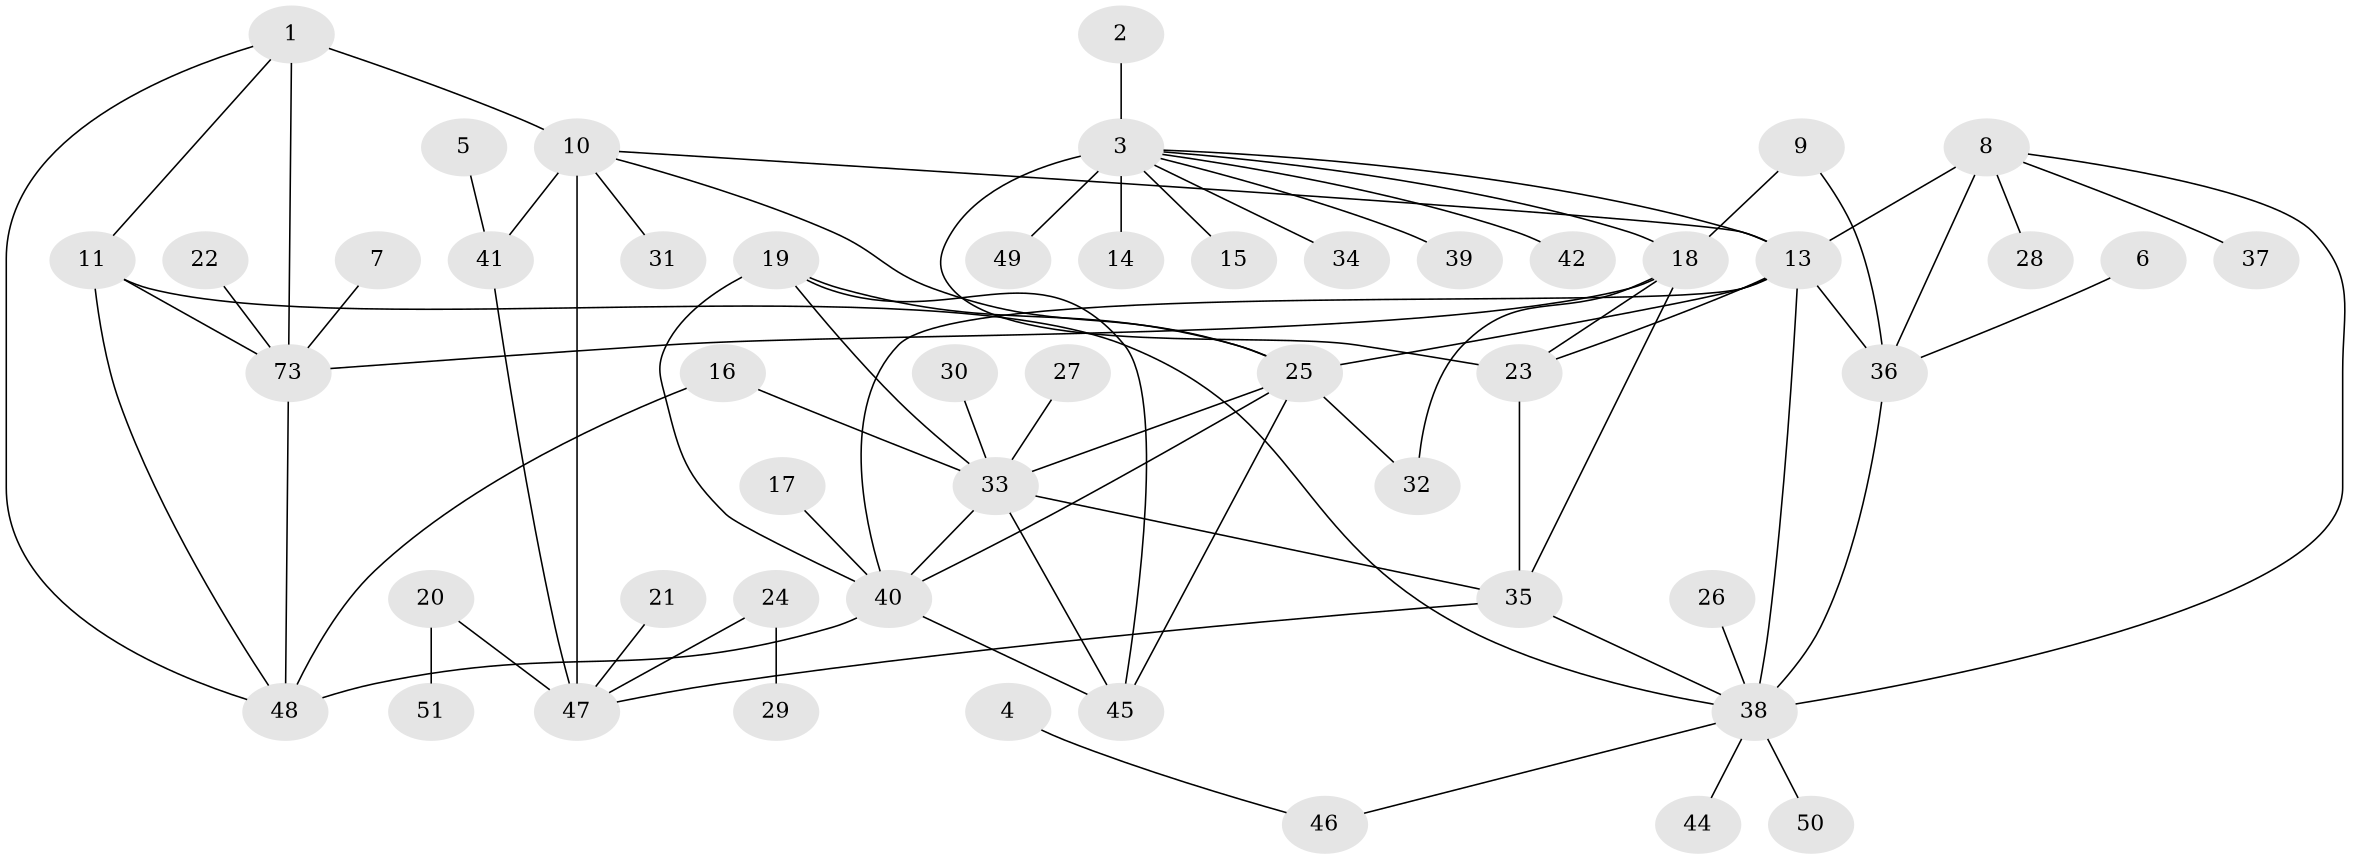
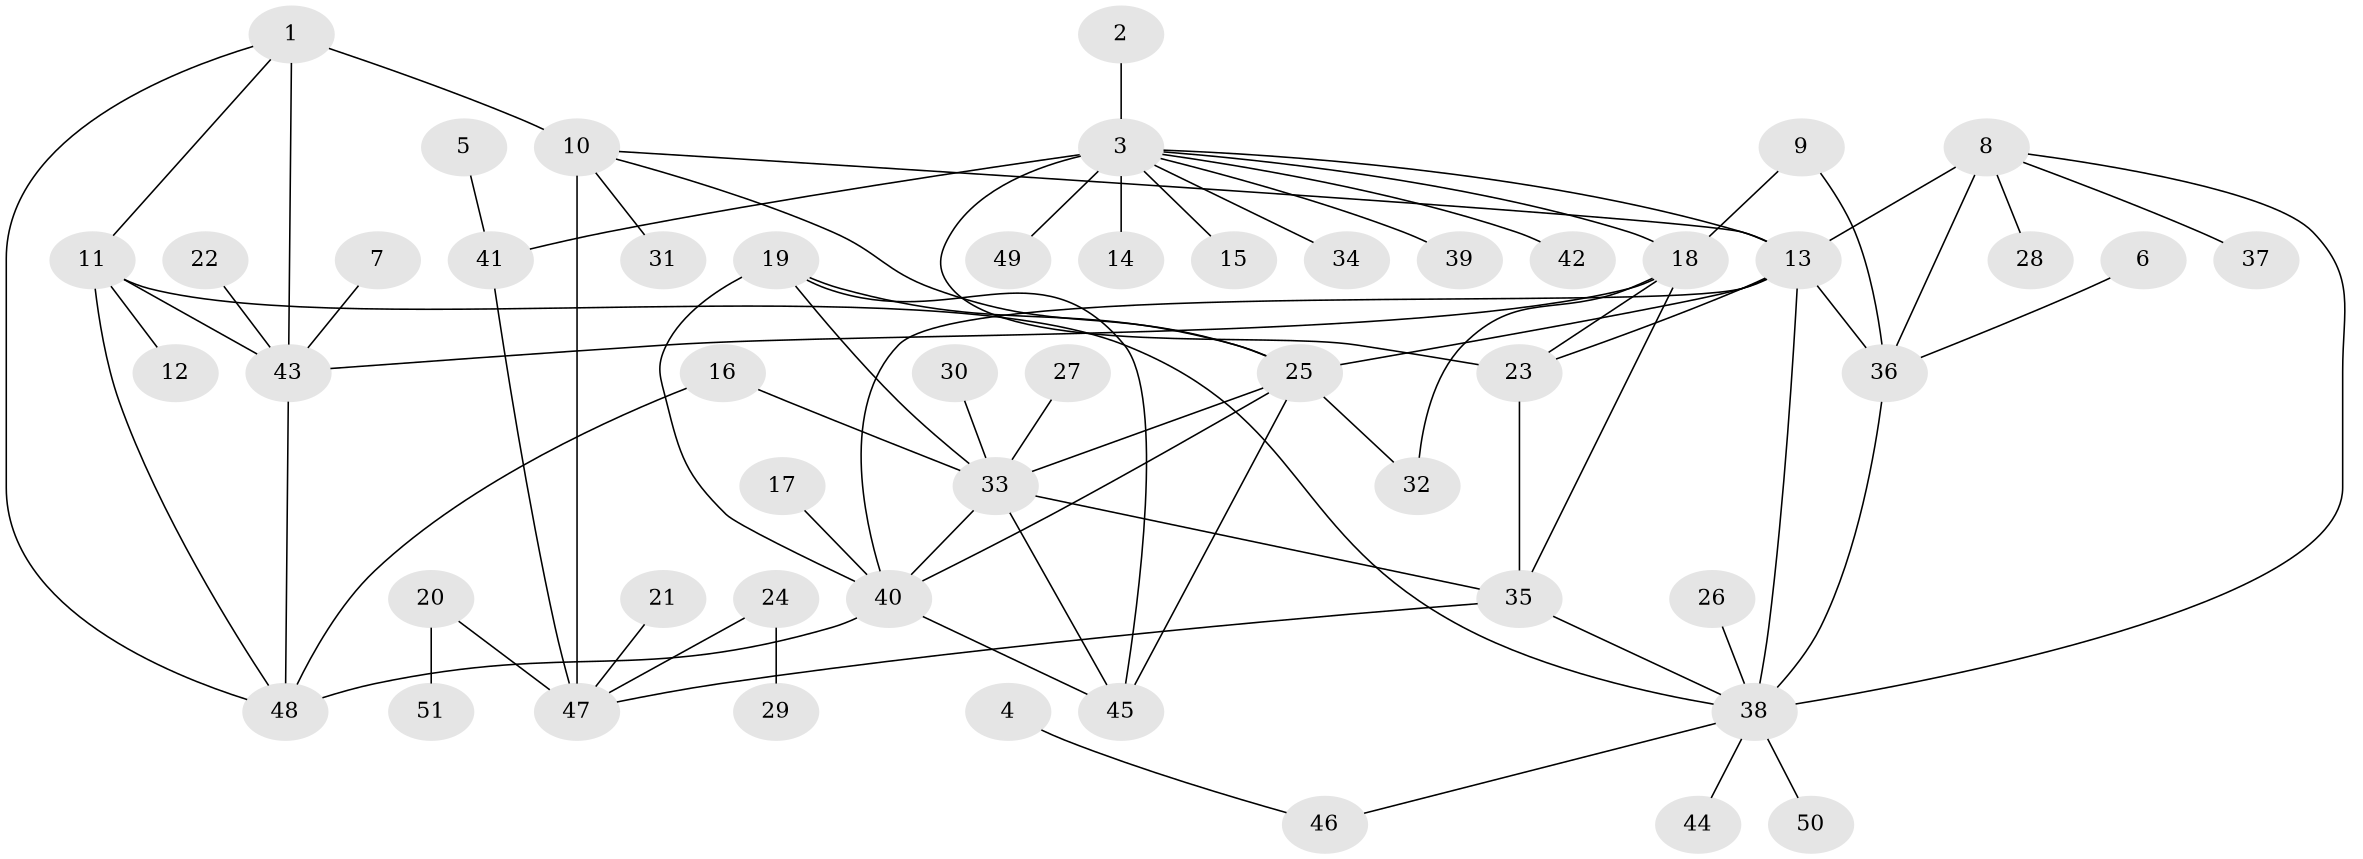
(534, 204) -> (804, 197)
none -> (176, 373)
(289, 373) -> (289, 373)
